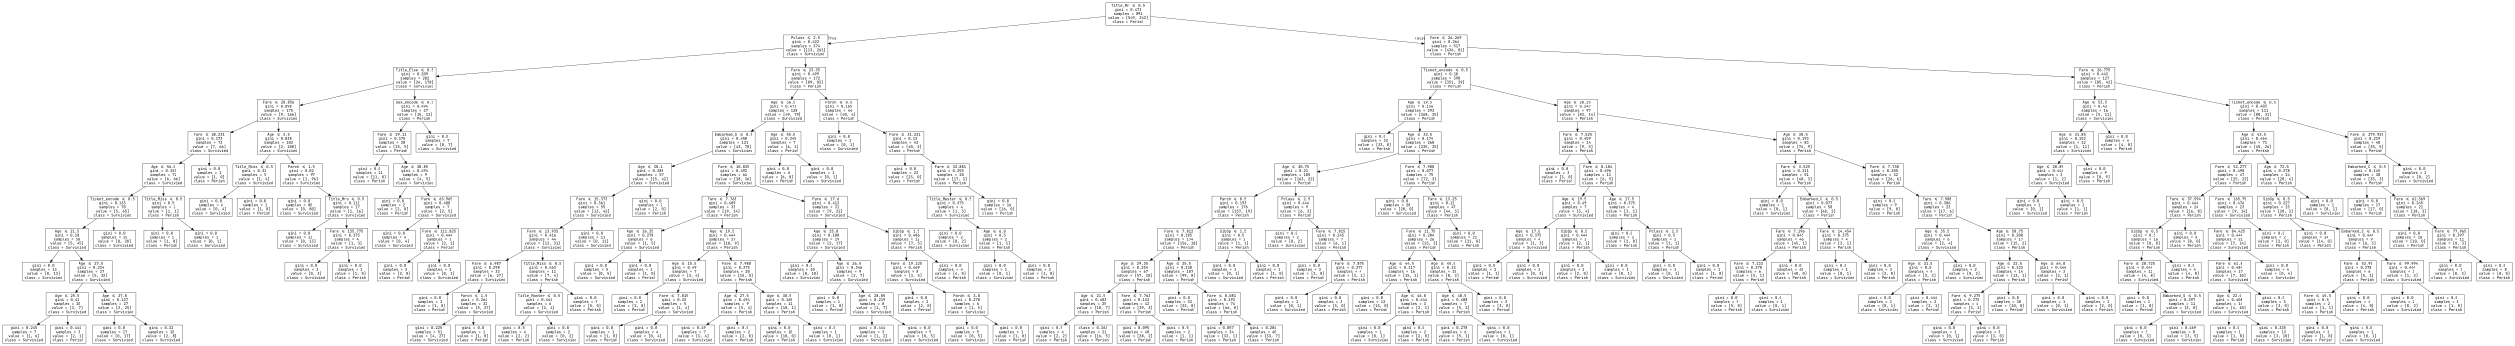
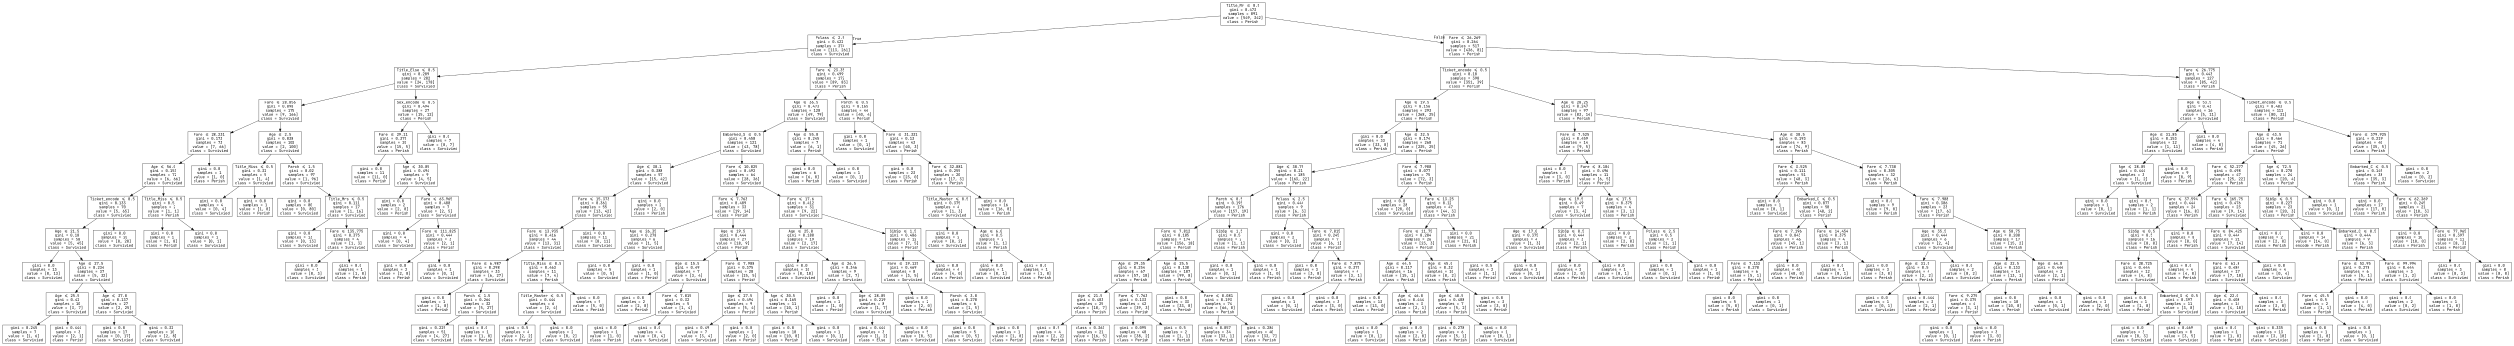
(2315, 240) -> (2312, 240)
(693, 334) -> (697, 334)
(872, 334) -> (872, 334)
